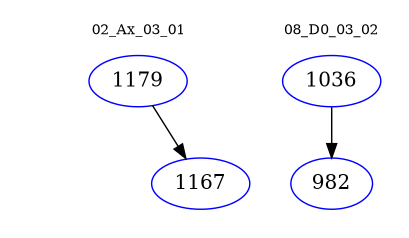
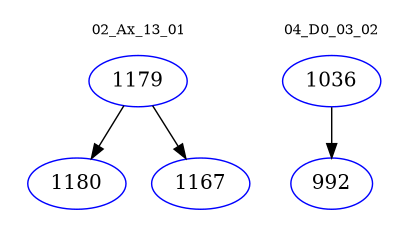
(139, 31) -> (139, 31)
(332, 31) -> (332, 31)
none -> (77, 184)
(332, 184) -> (332, 184)
